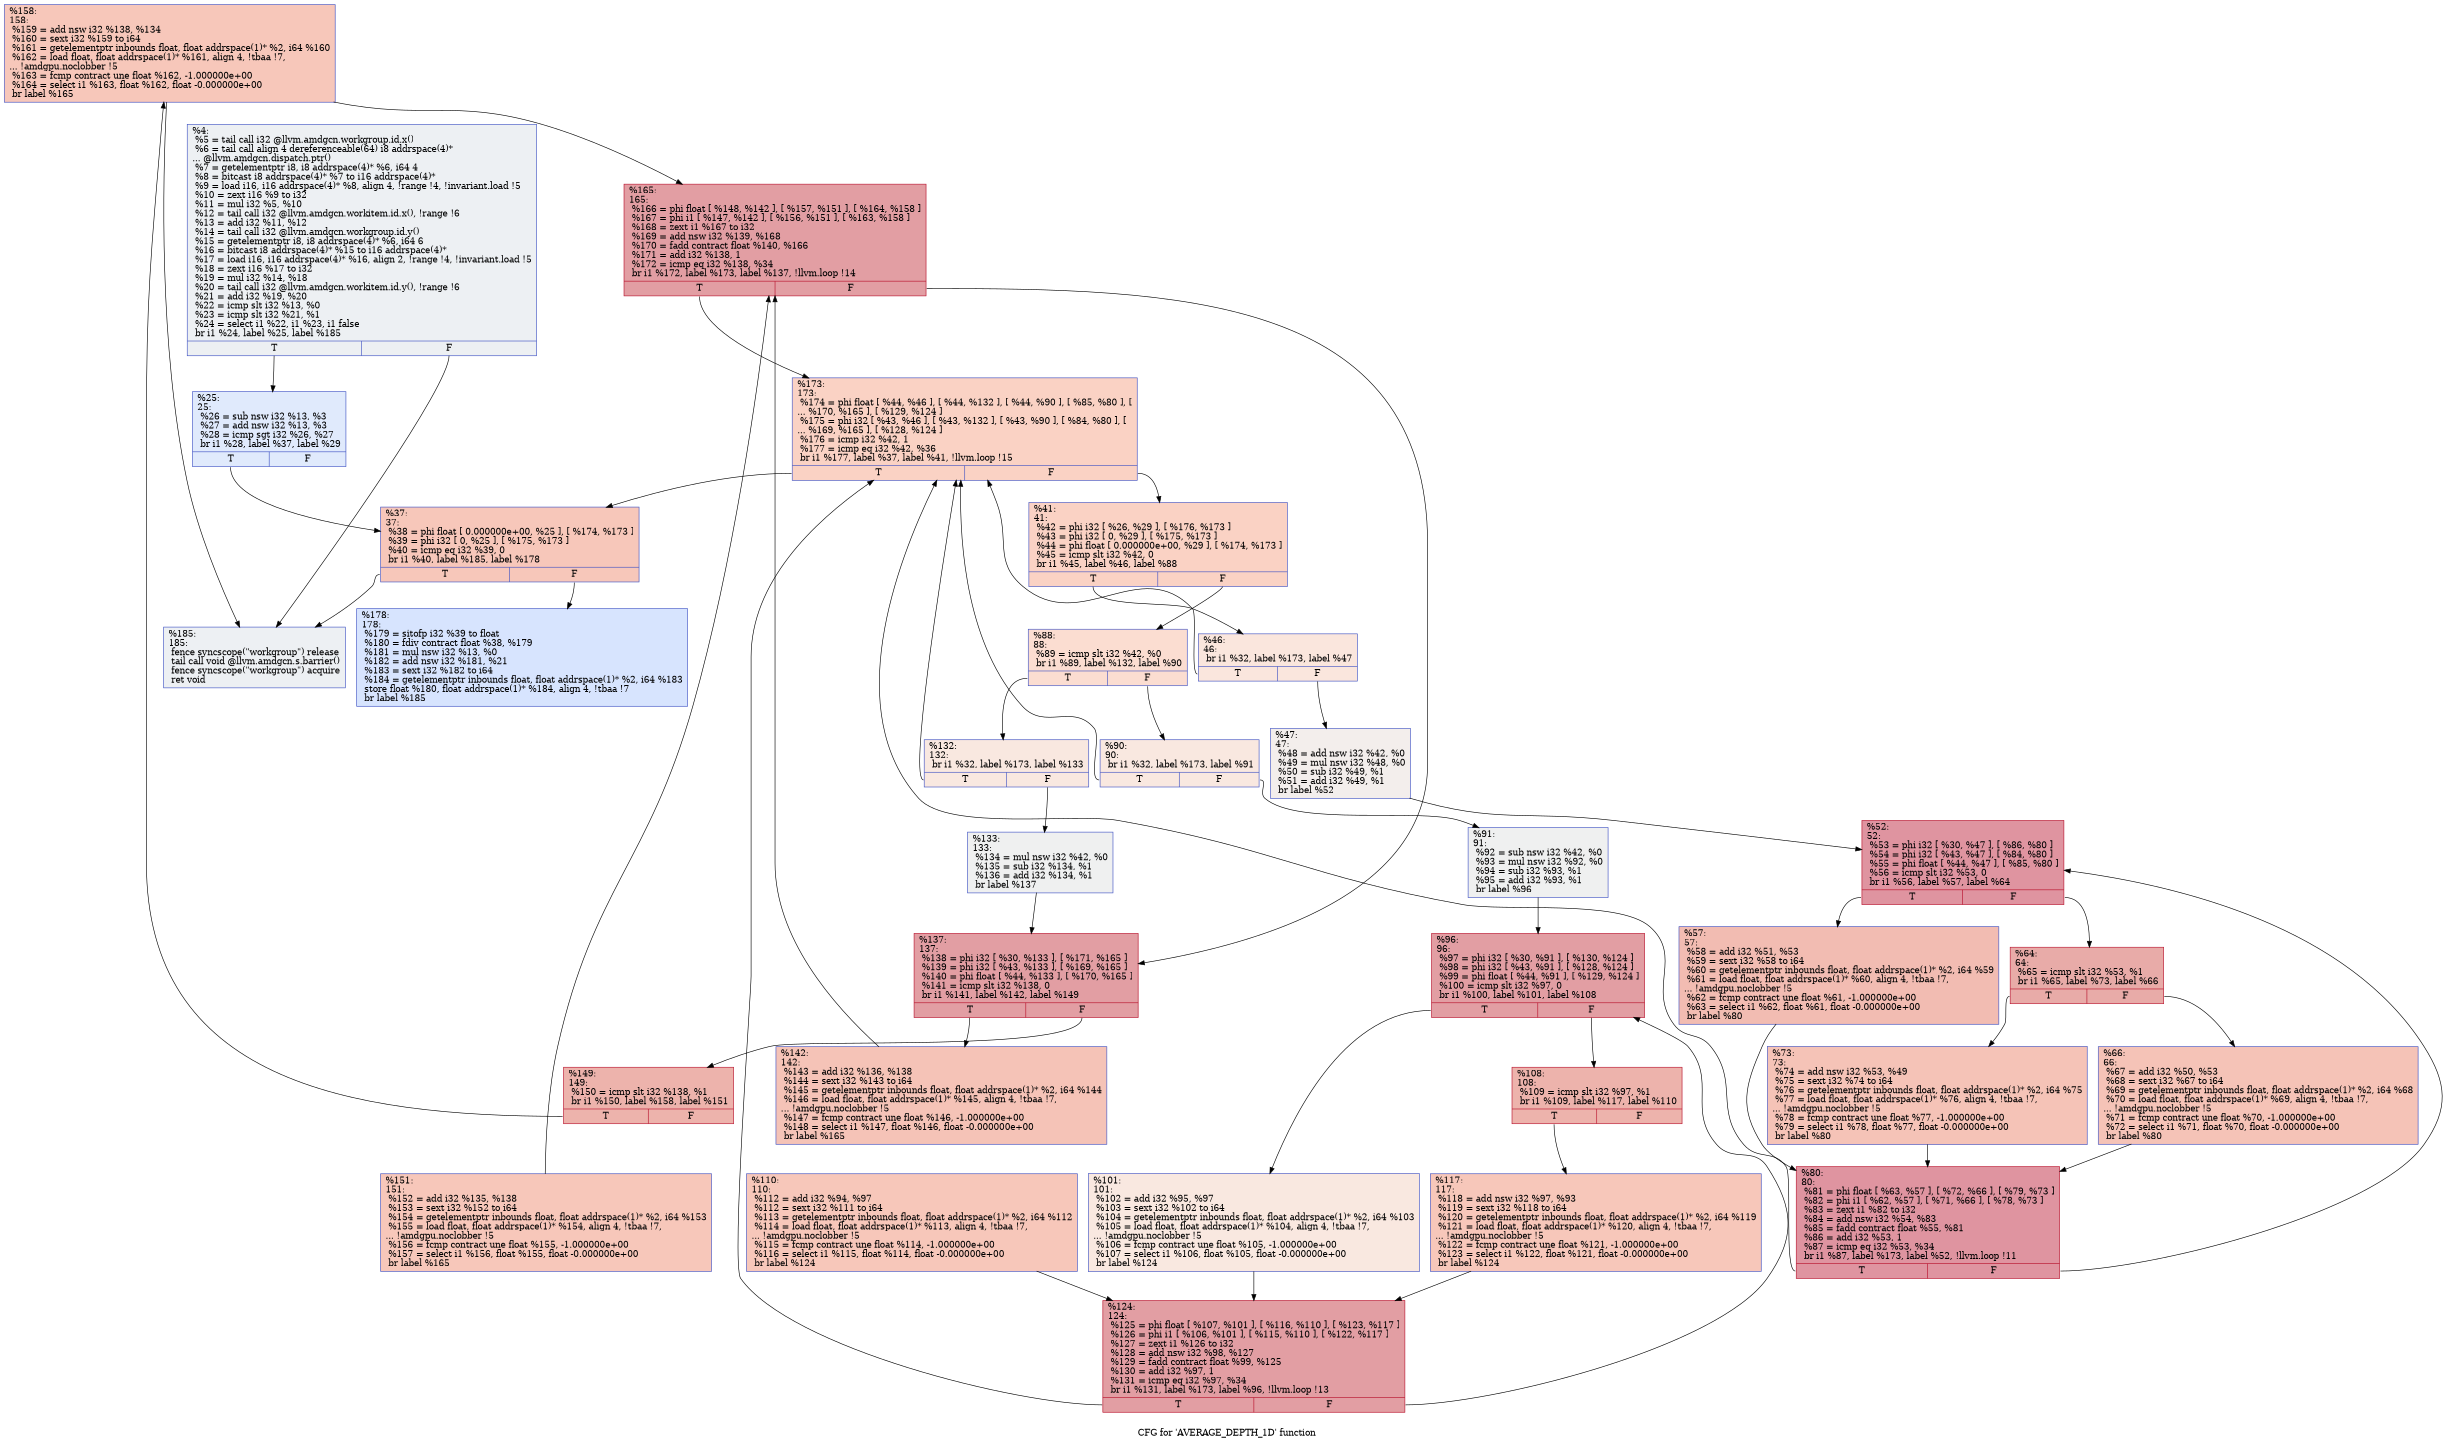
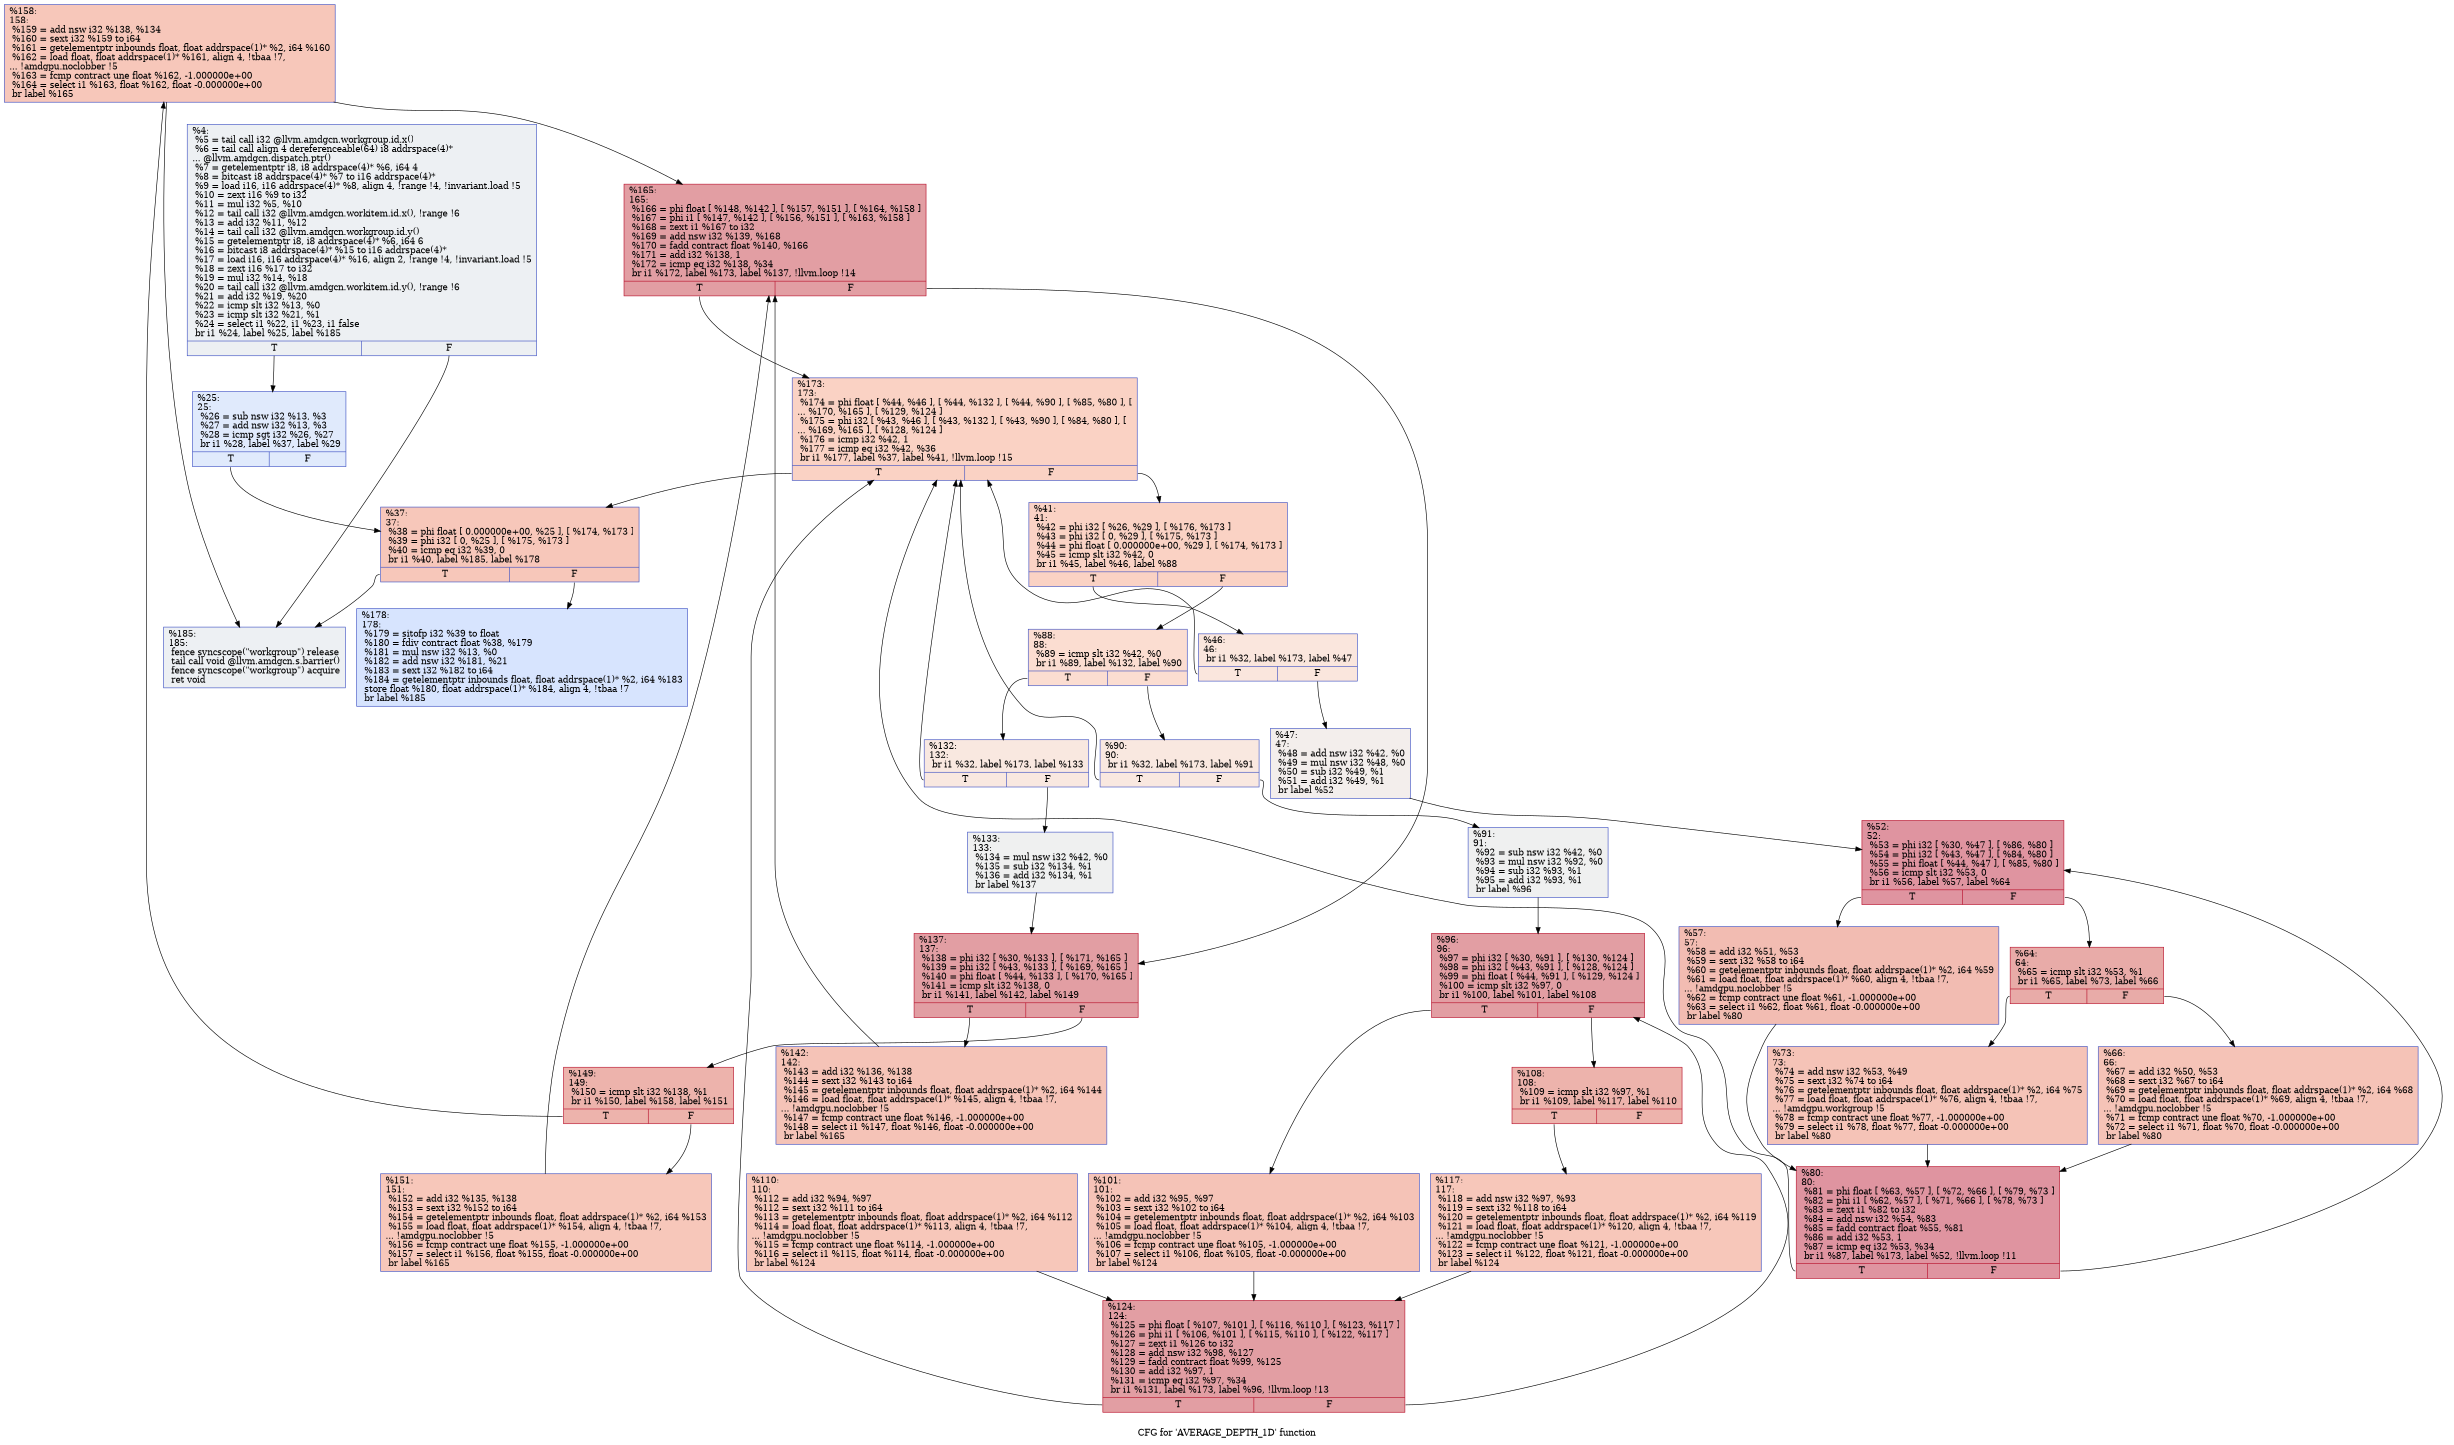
(1827, 1109) -> (1829, 1109)
none -> (686, 1149)
(1254, 1223) -> (1254, 1223)
